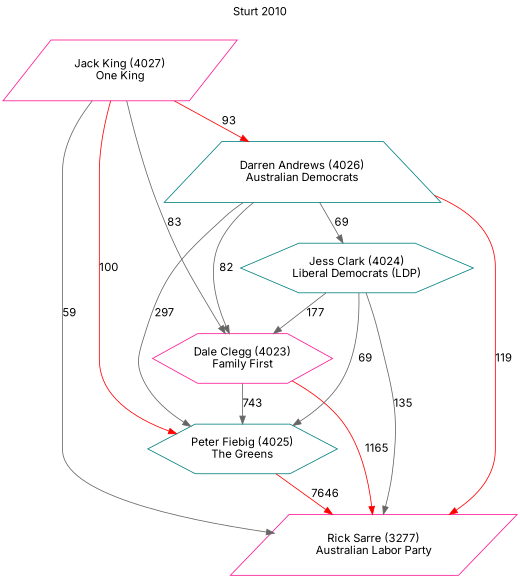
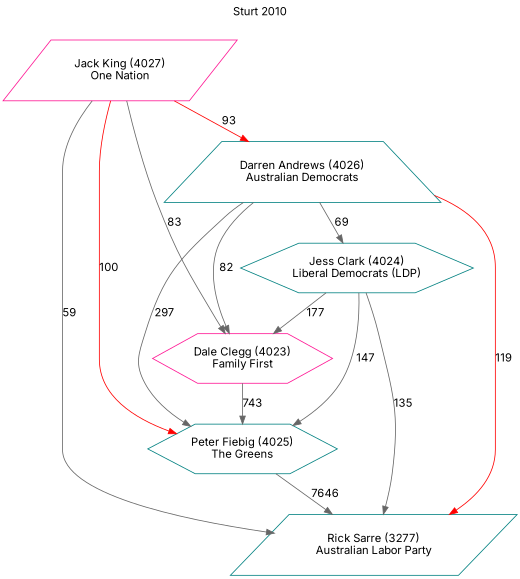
(120, 70) -> (120, 70)
(366, 358) -> (366, 358)
(349, 432) -> none
(301, 492) -> (301, 492)
(374, 545) -> (374, 545)
